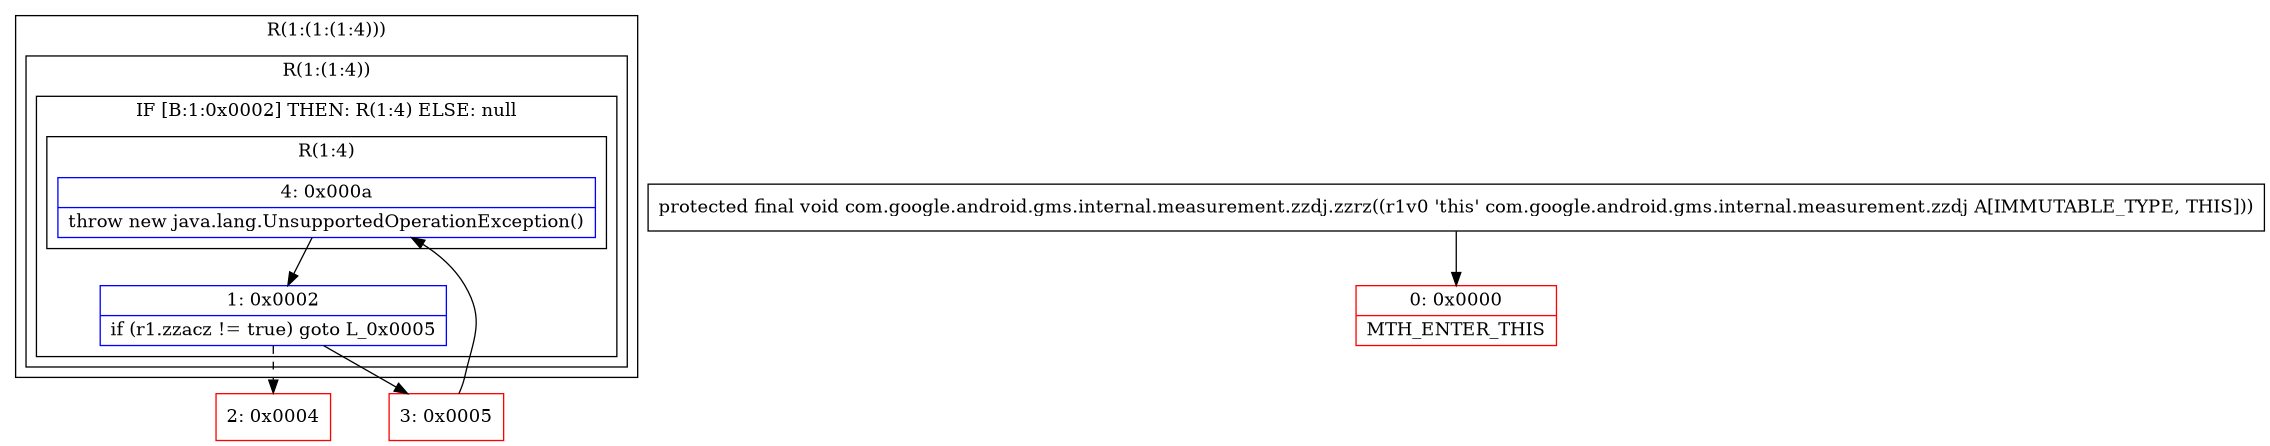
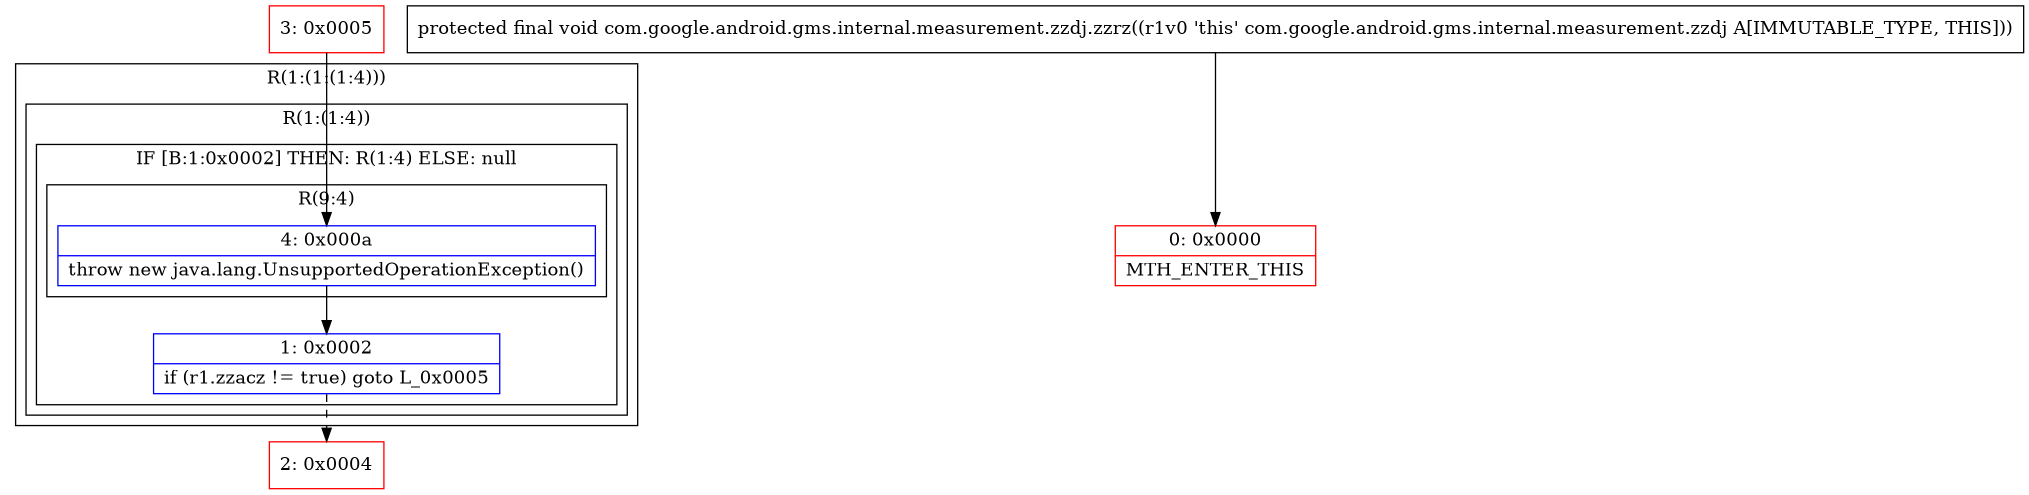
(327, 152) -> (327, 200)
(360, 366) -> none
